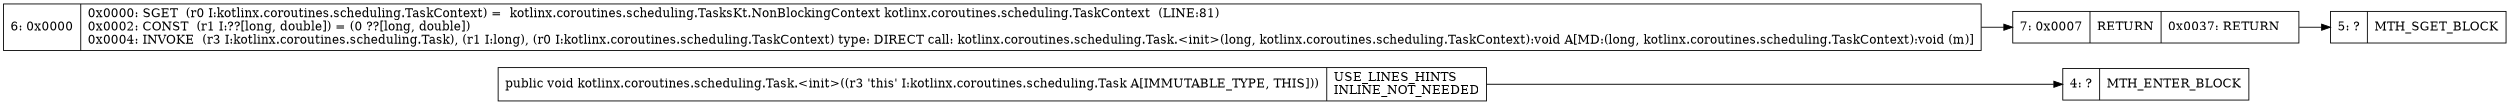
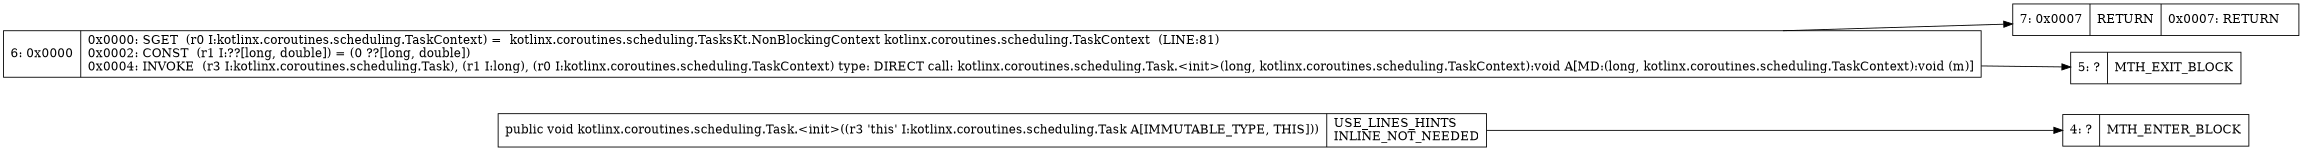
(2230, 27) -> (2230, 19)
(2310, 27) -> (2022, 66)
(2437, 27) -> (2174, 68)
